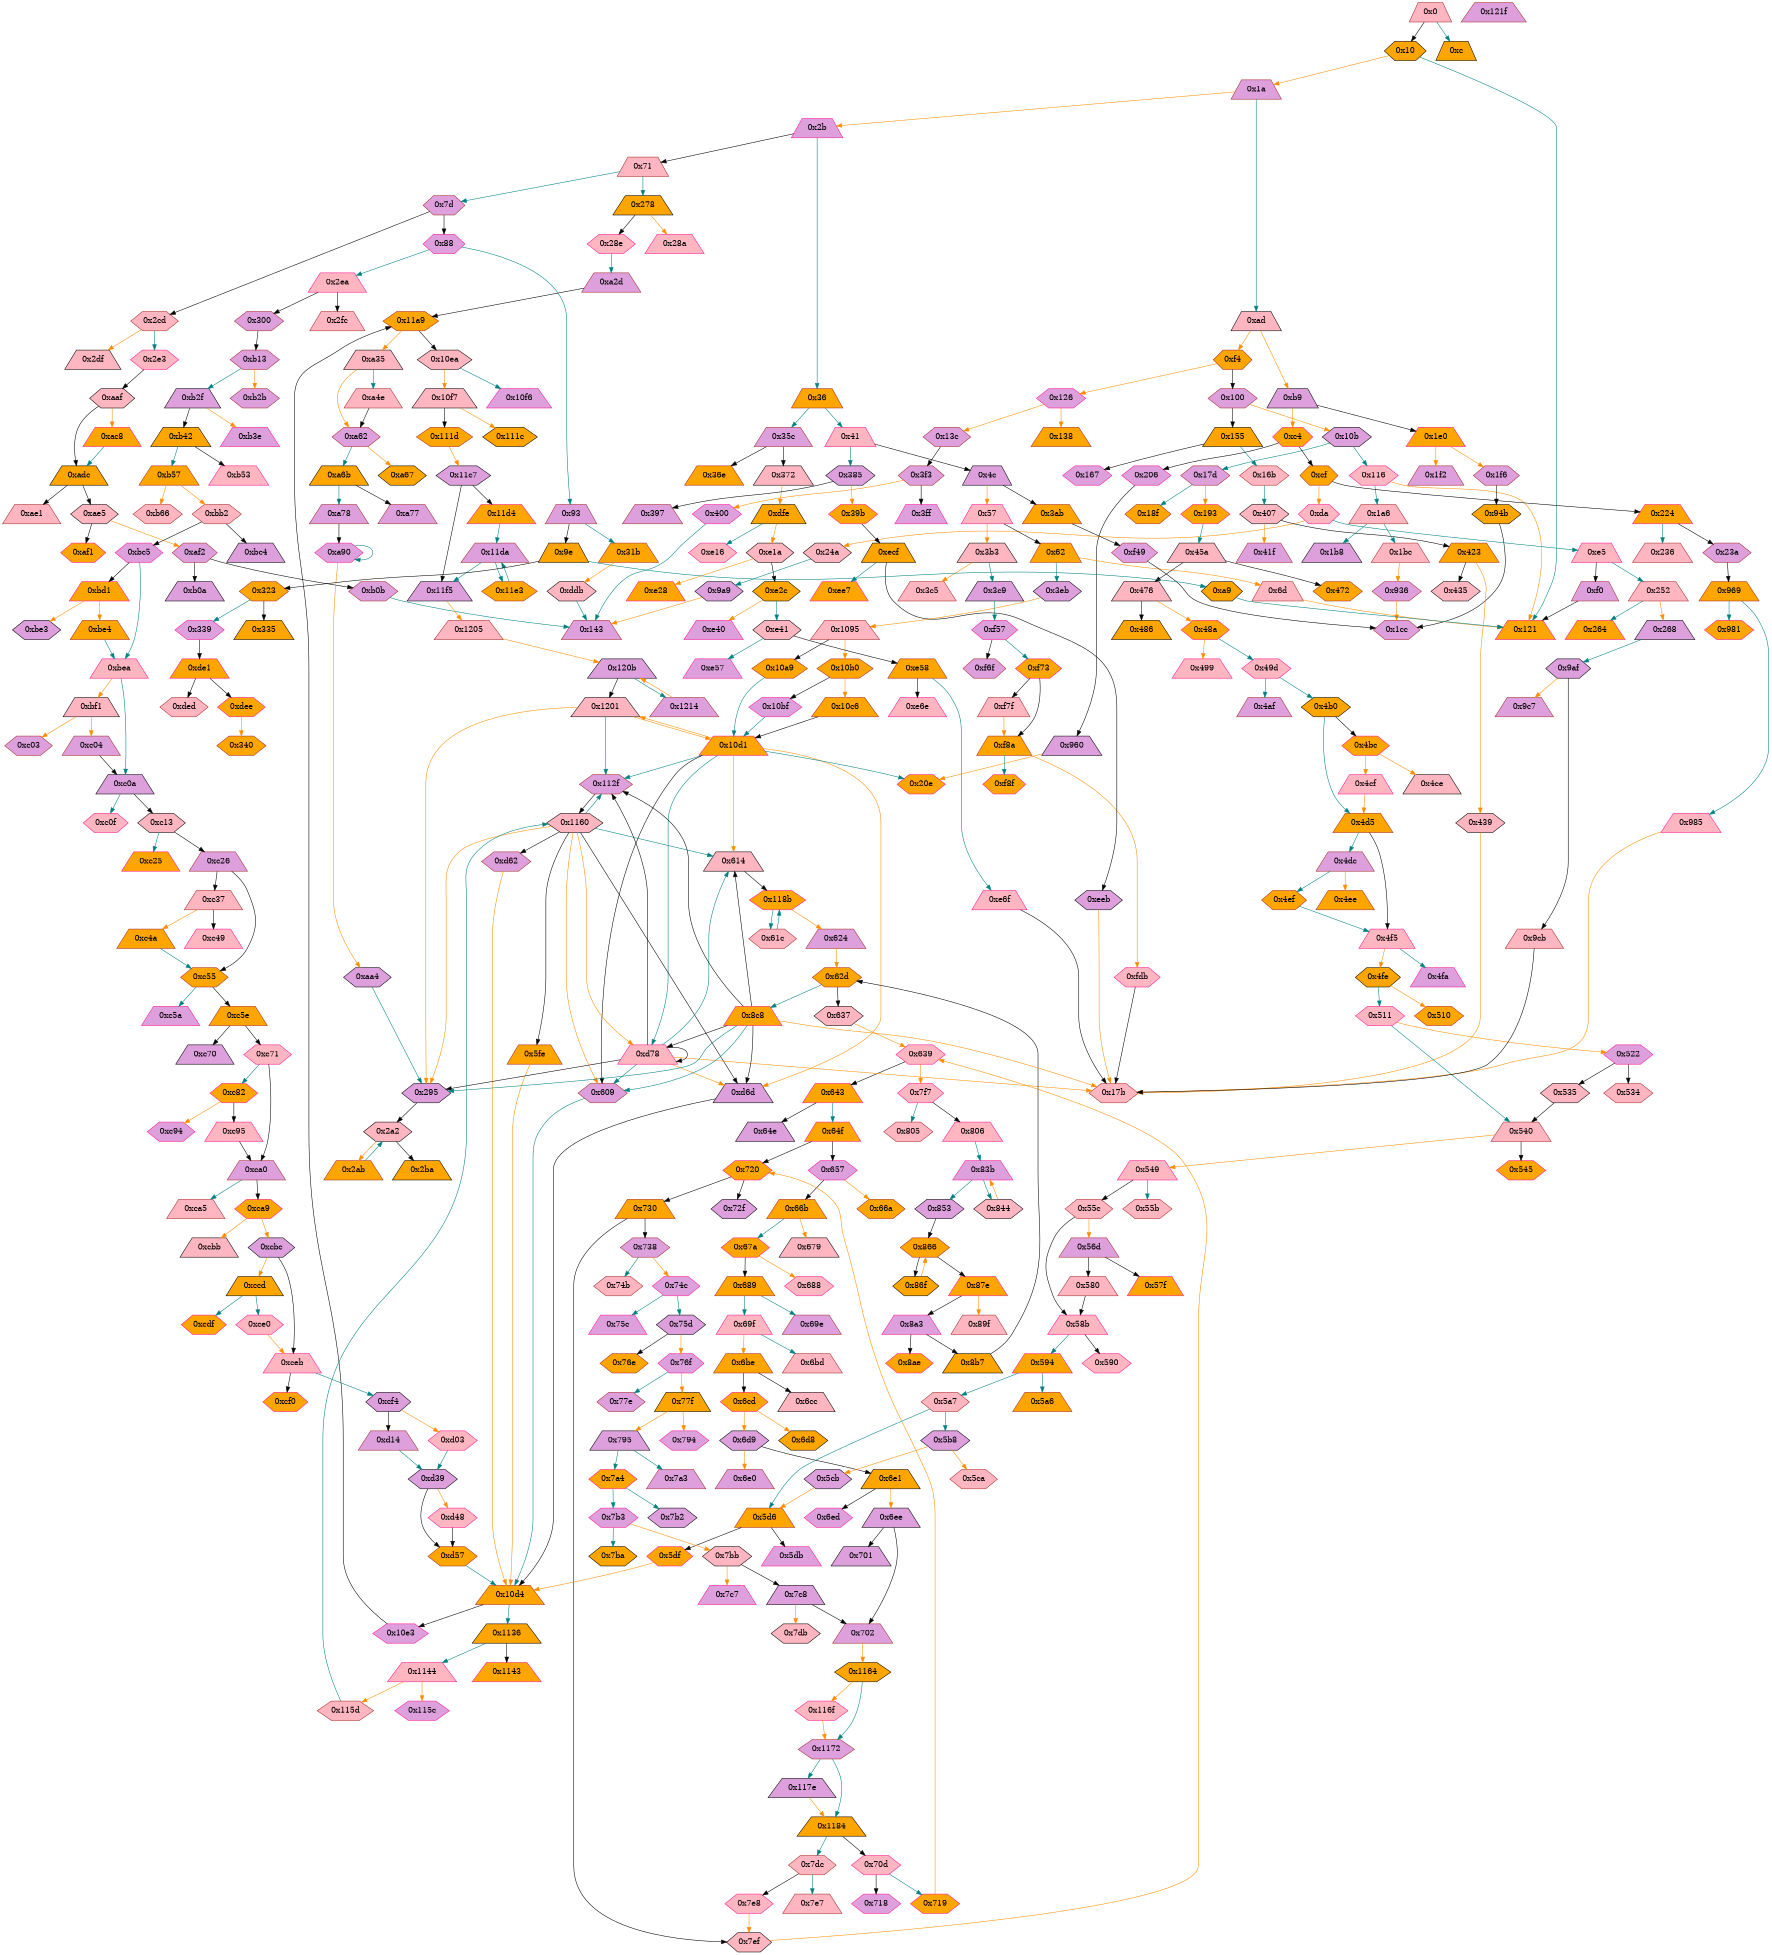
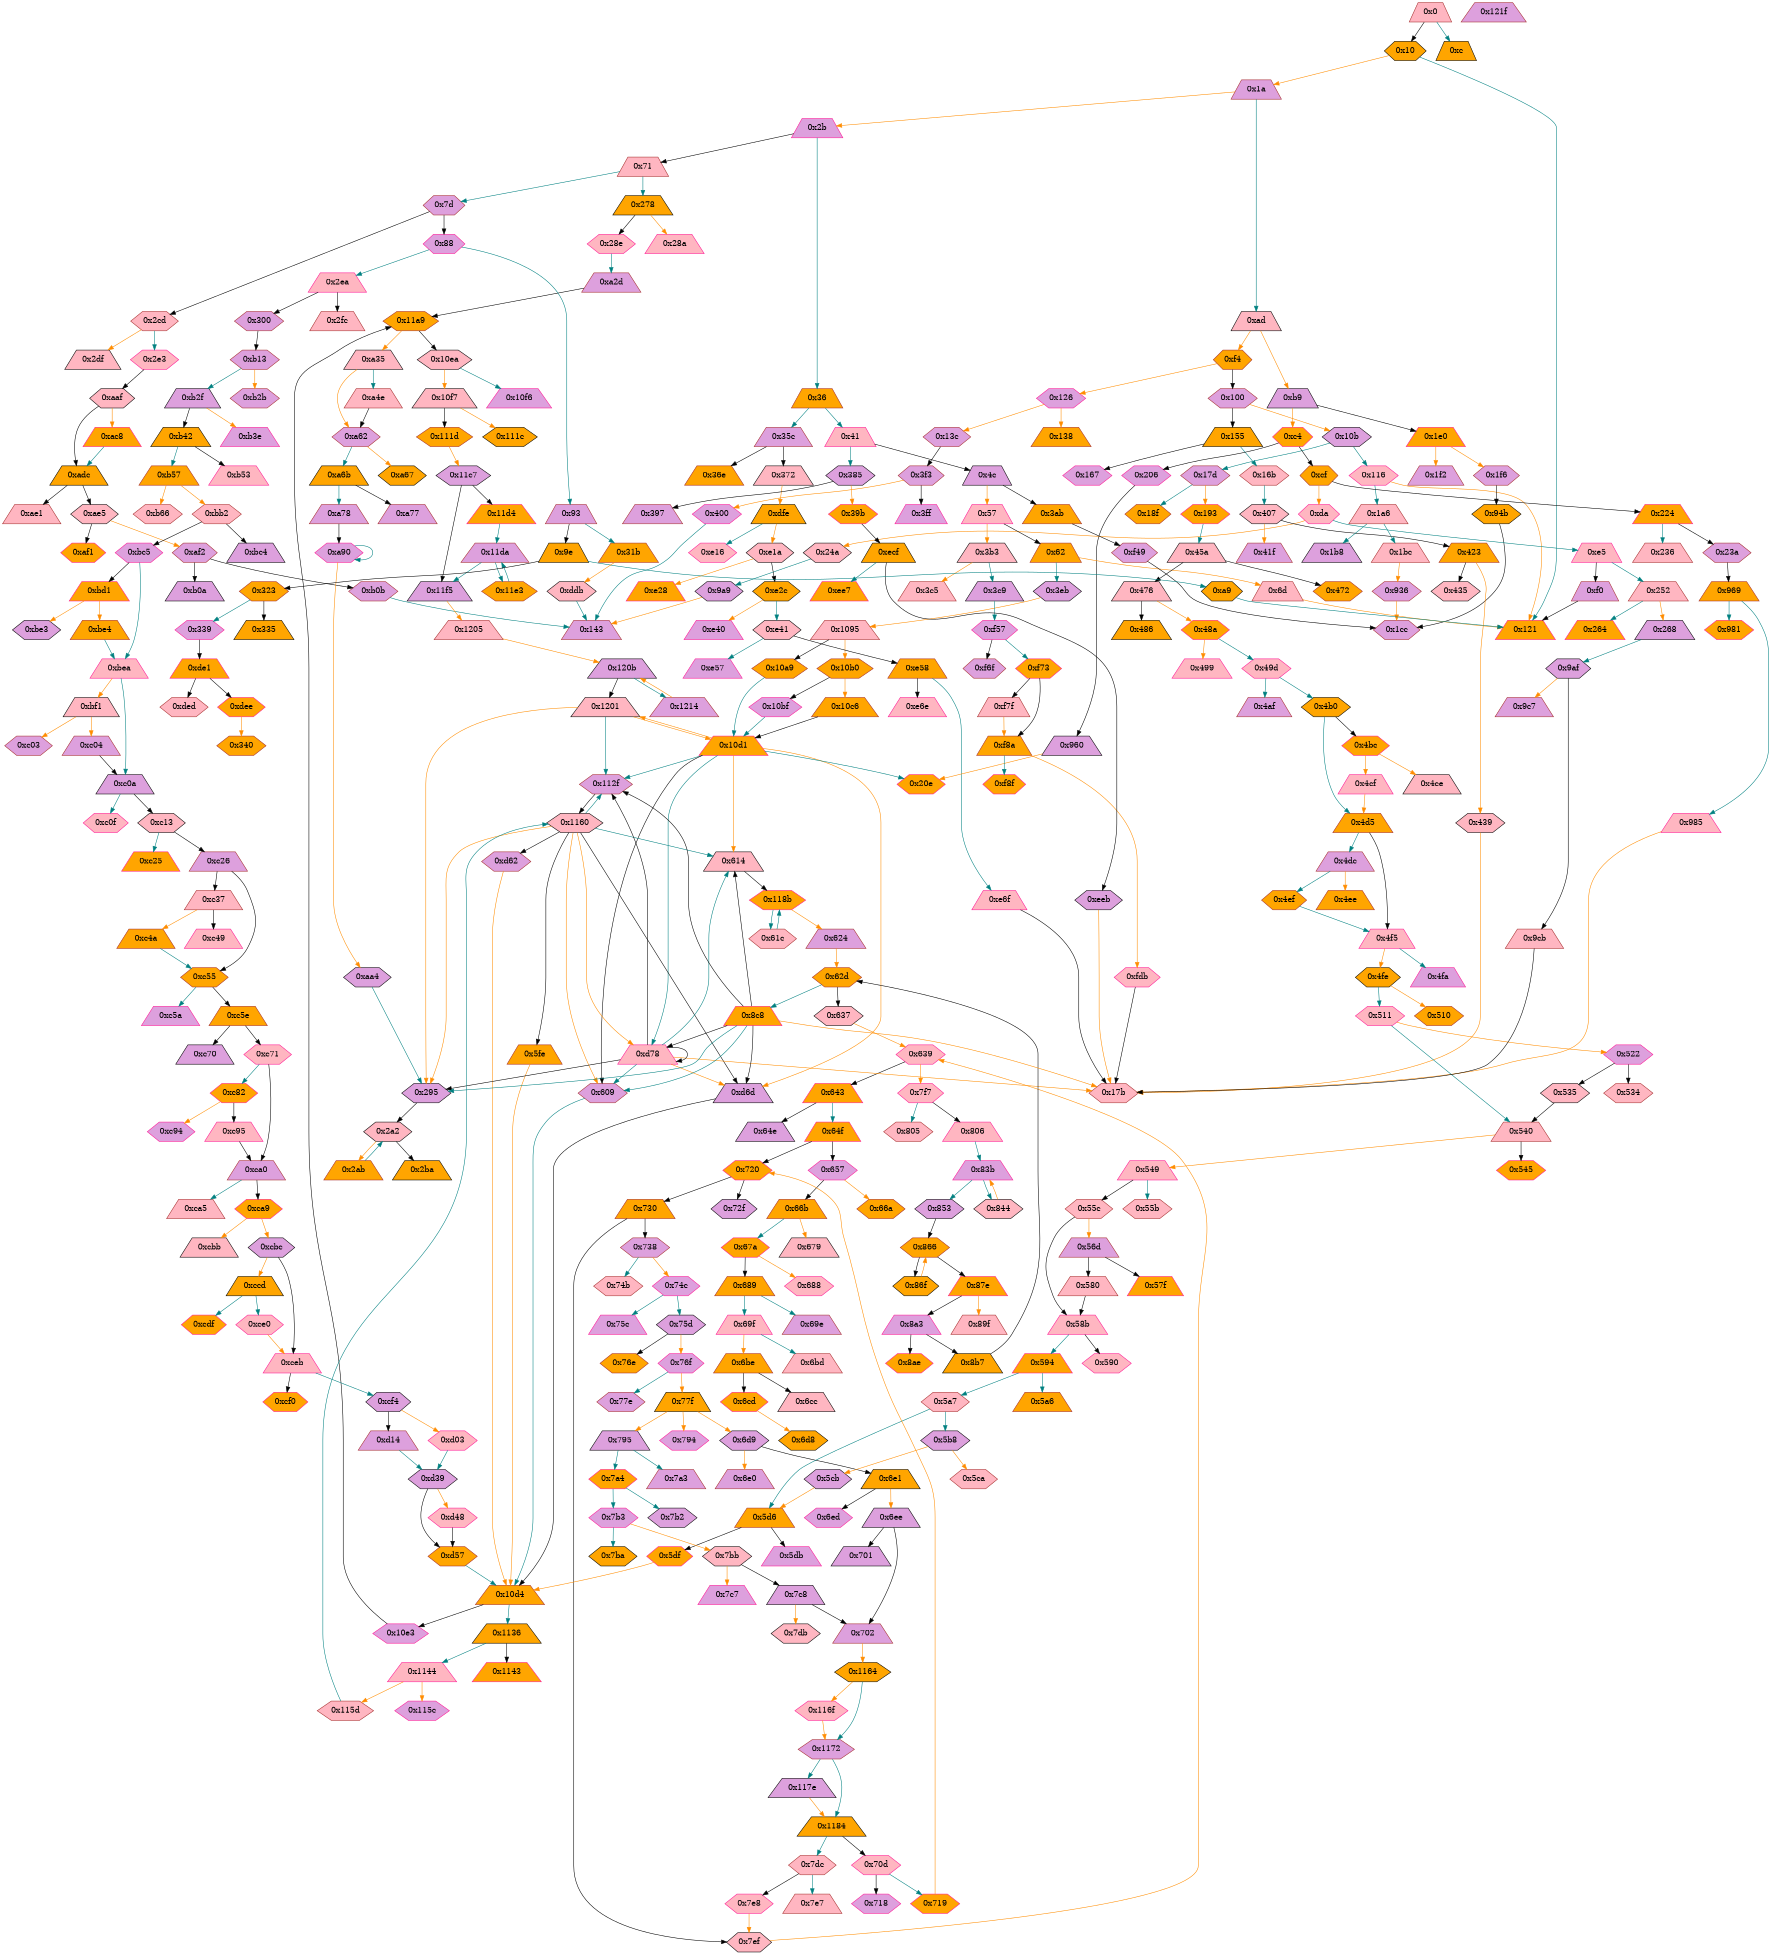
(744, 1419) -> (712, 1420)
